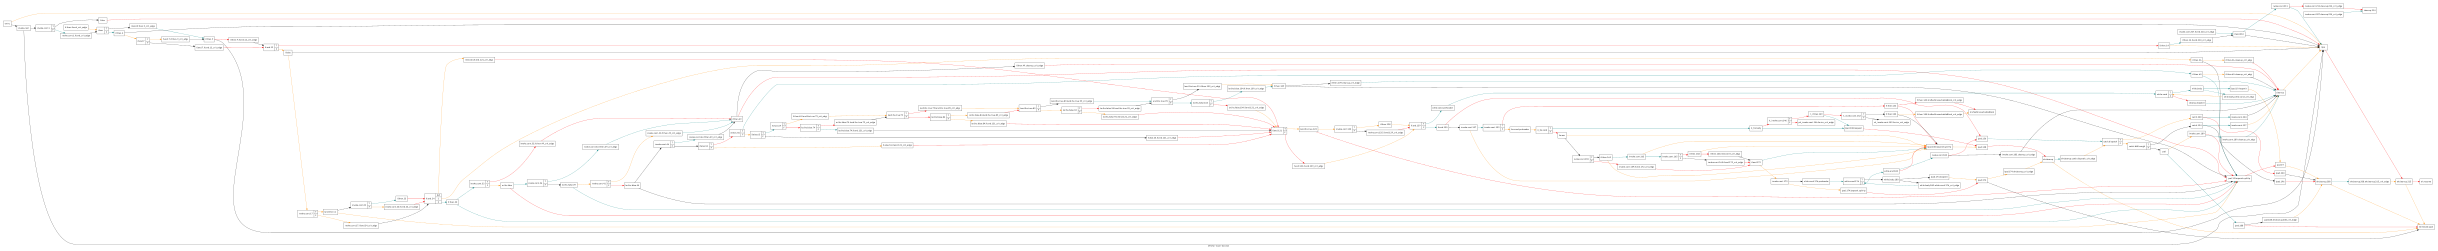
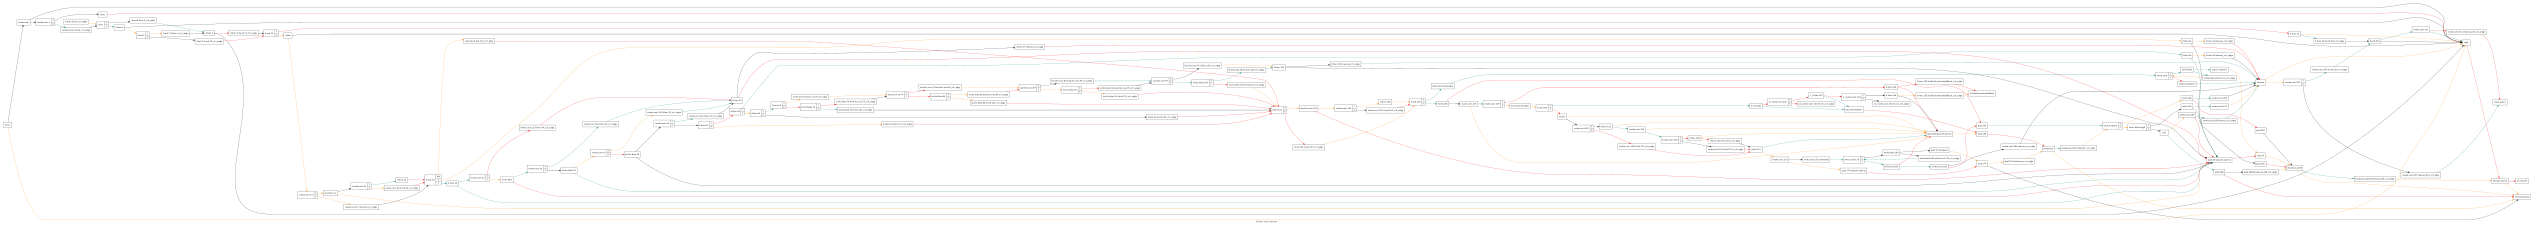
none -> (2295, 82)
